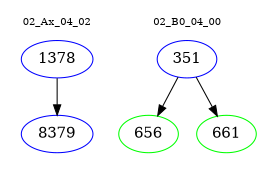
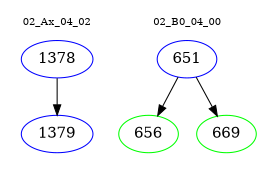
(187, 59) -> (187, 59)
(57, 134) -> (57, 134)
(226, 134) -> (226, 134)
